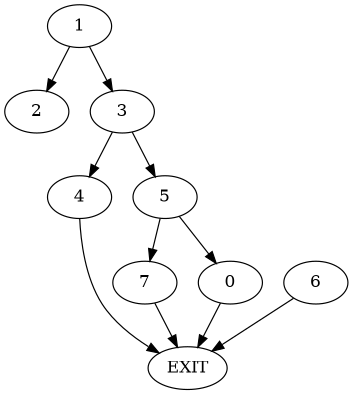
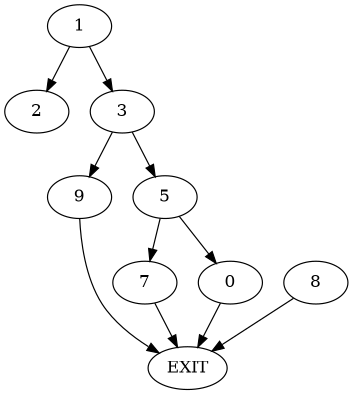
(80, 197) -> (80, 197)
(316, 283) -> (316, 283)
